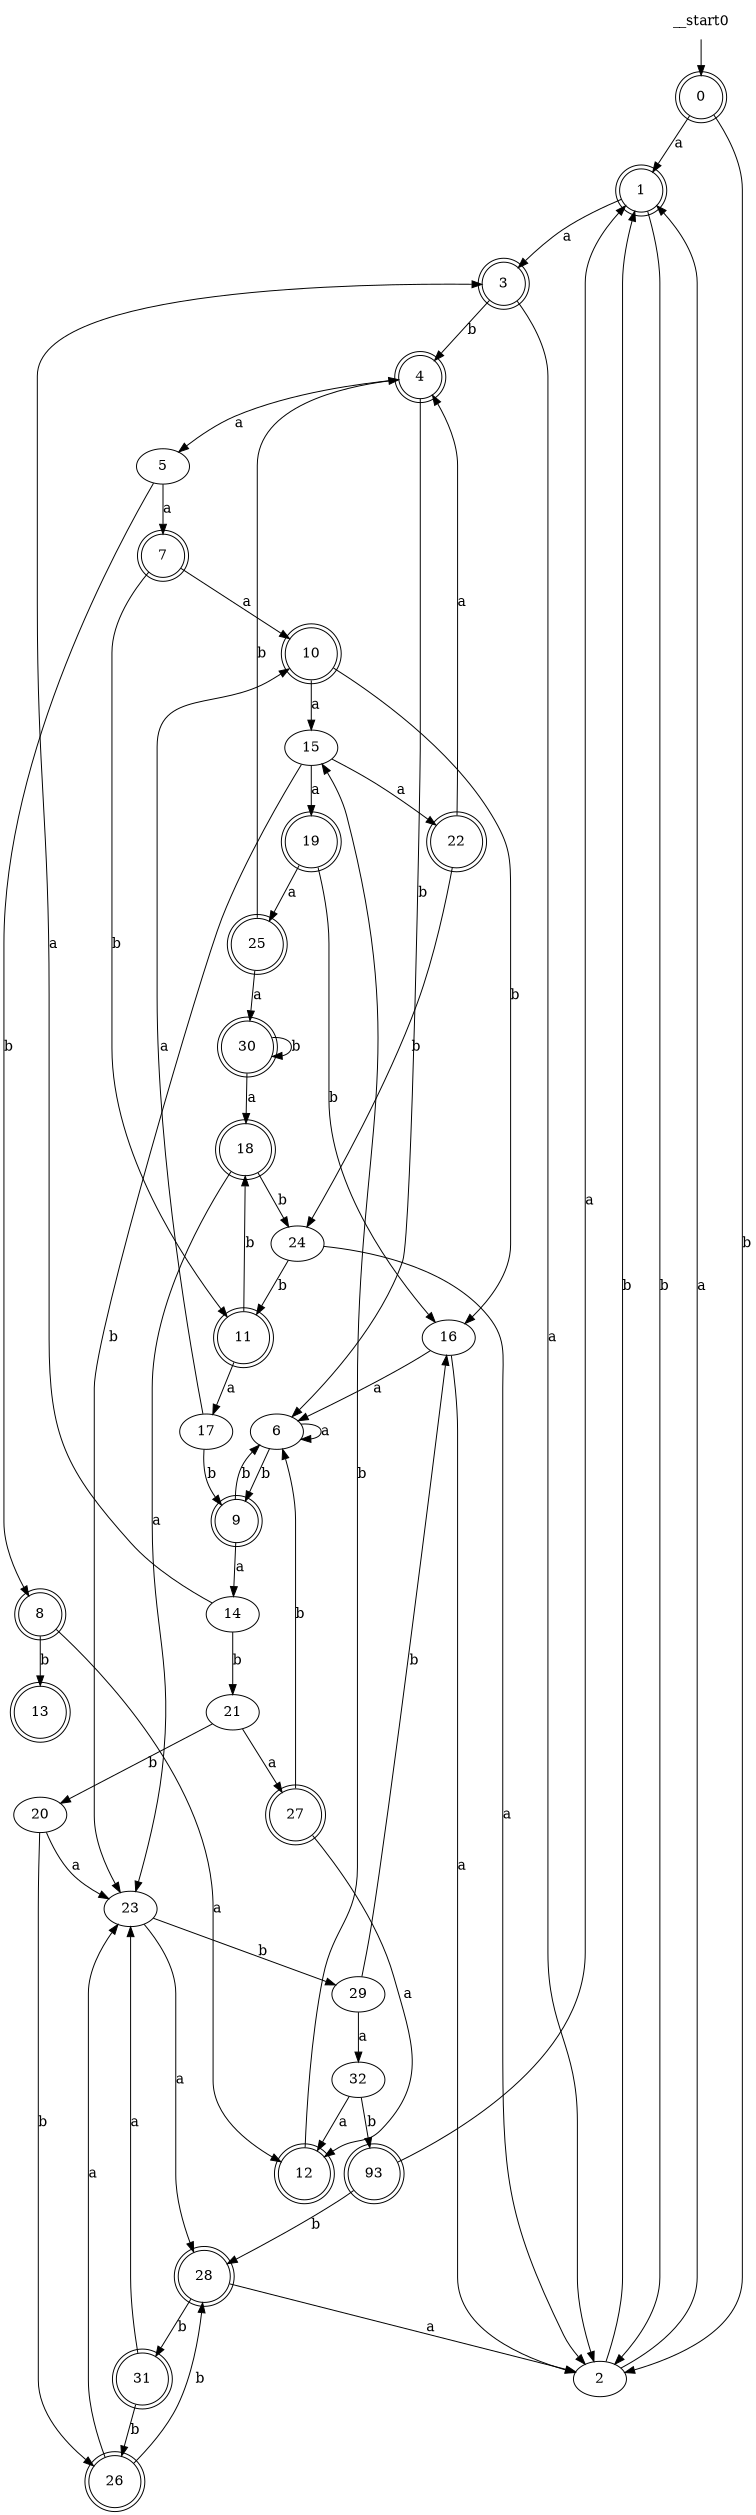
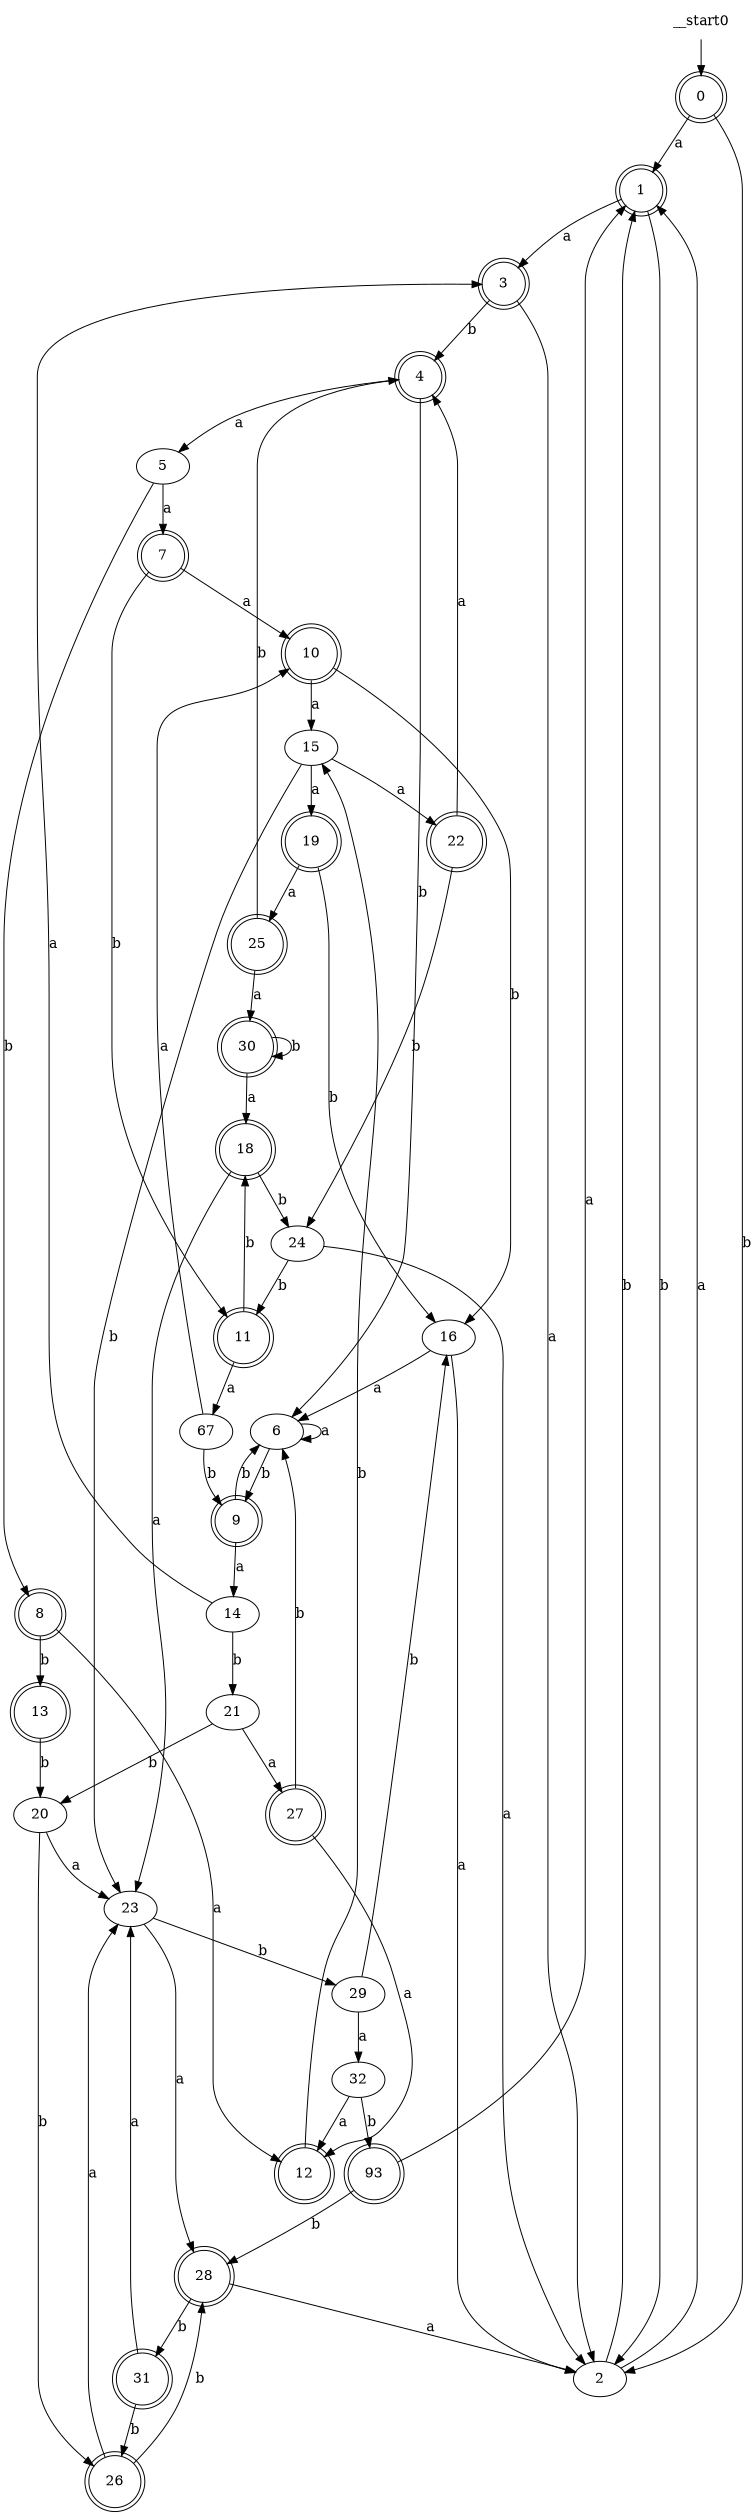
(206, 1432) -> (206, 1432)
none -> (40, 1763)
